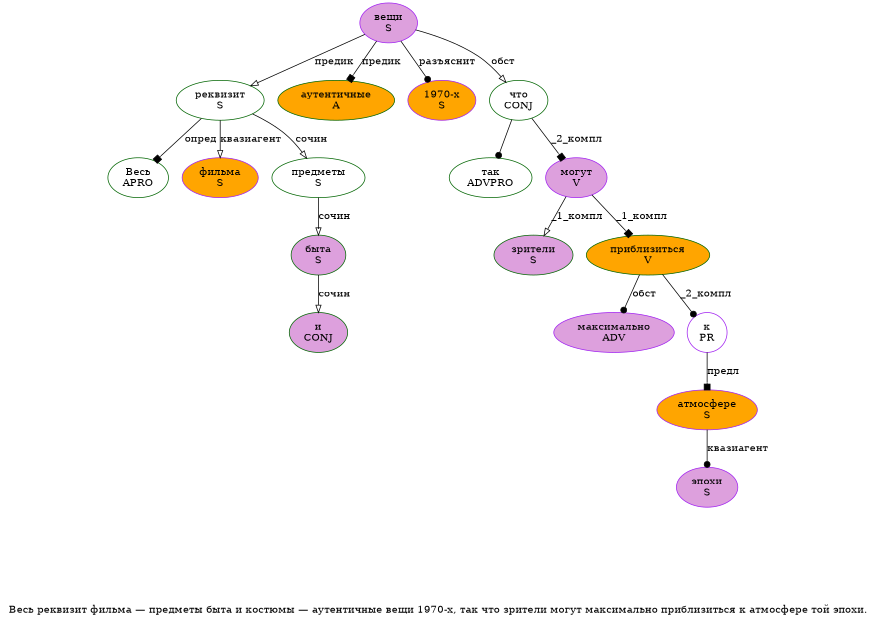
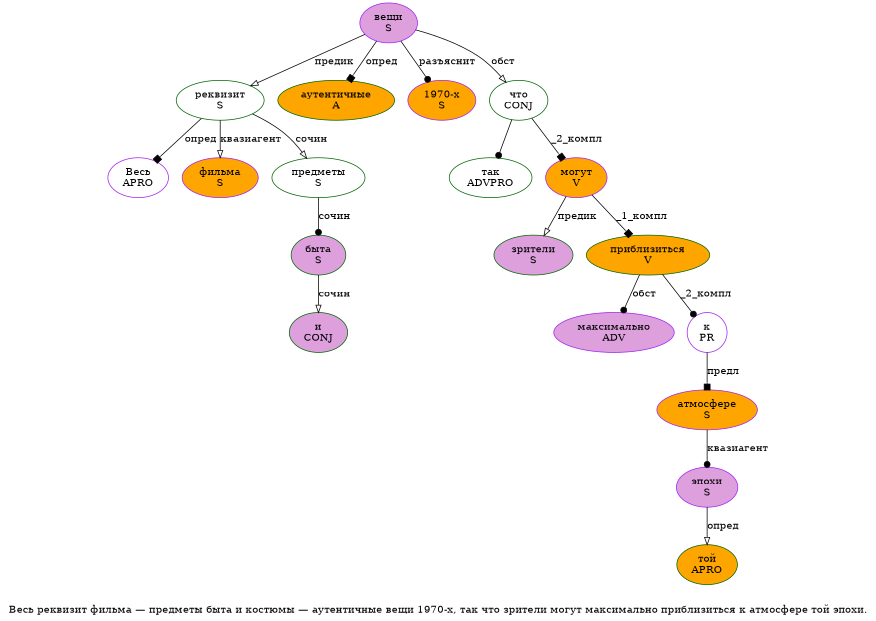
(382, 62) -> (382, 62)
(138, 178) -> (138, 178)
(576, 178) -> (576, 178)
(318, 213) -> (318, 213)
(577, 216) -> (577, 216)
none -> (707, 565)
